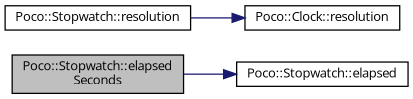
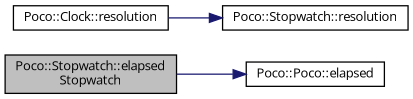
(211, 18) -> (189, 18)
(98, 74) -> (91, 74)
(322, 74) -> (315, 74)
